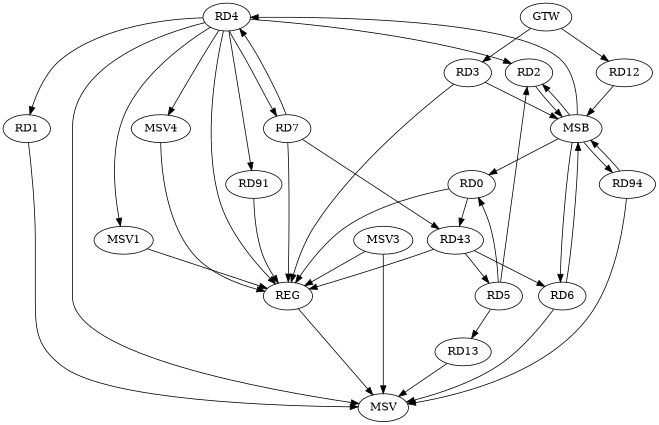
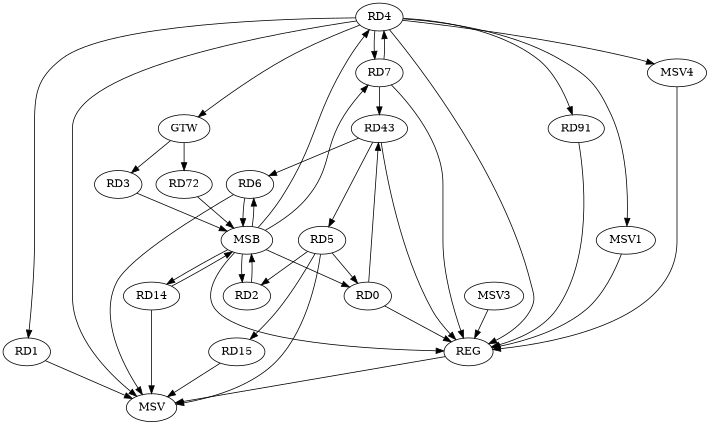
(378, 34) -> (279, 62)
(624, 73) -> (184, 184)
none -> (324, 168)
(360, 169) -> (283, 337)
(627, 184) -> (152, 296)
(383, 320) -> (281, 356)
(463, 352) -> (237, 352)
